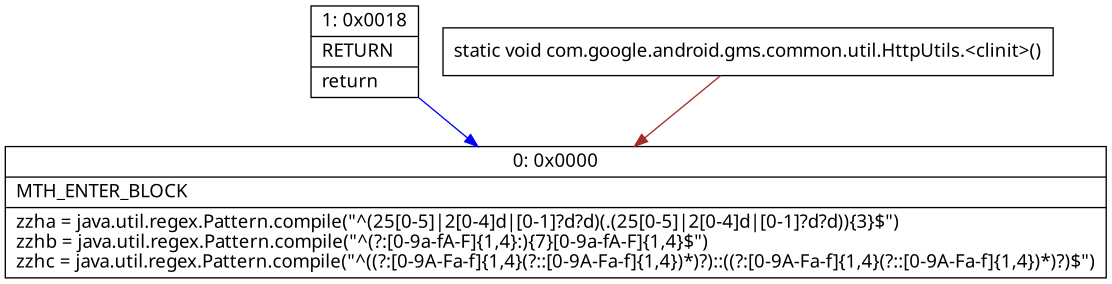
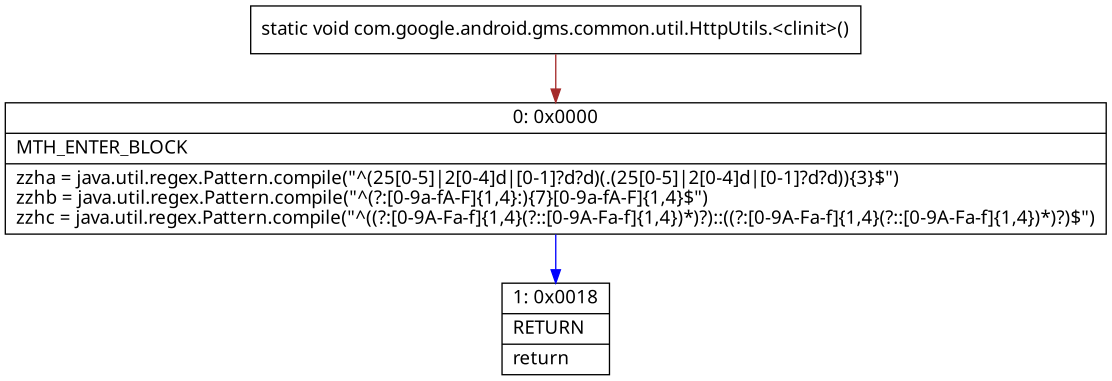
(443, 118) -> (556, 252)
